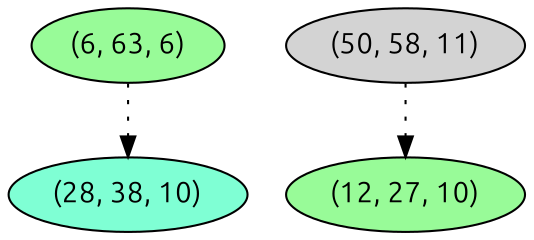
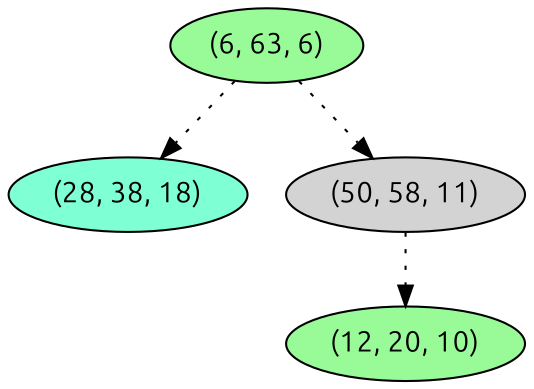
none -> (328, 112)
(128, 195) -> (128, 195)
(406, 195) -> (406, 344)
